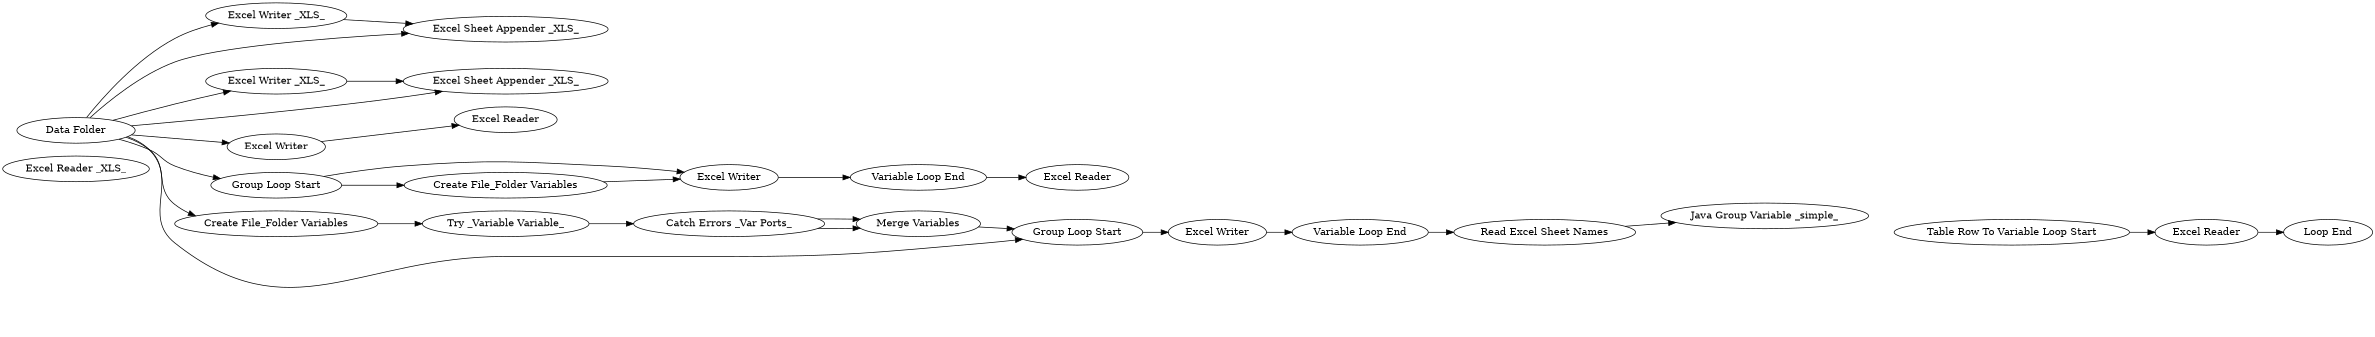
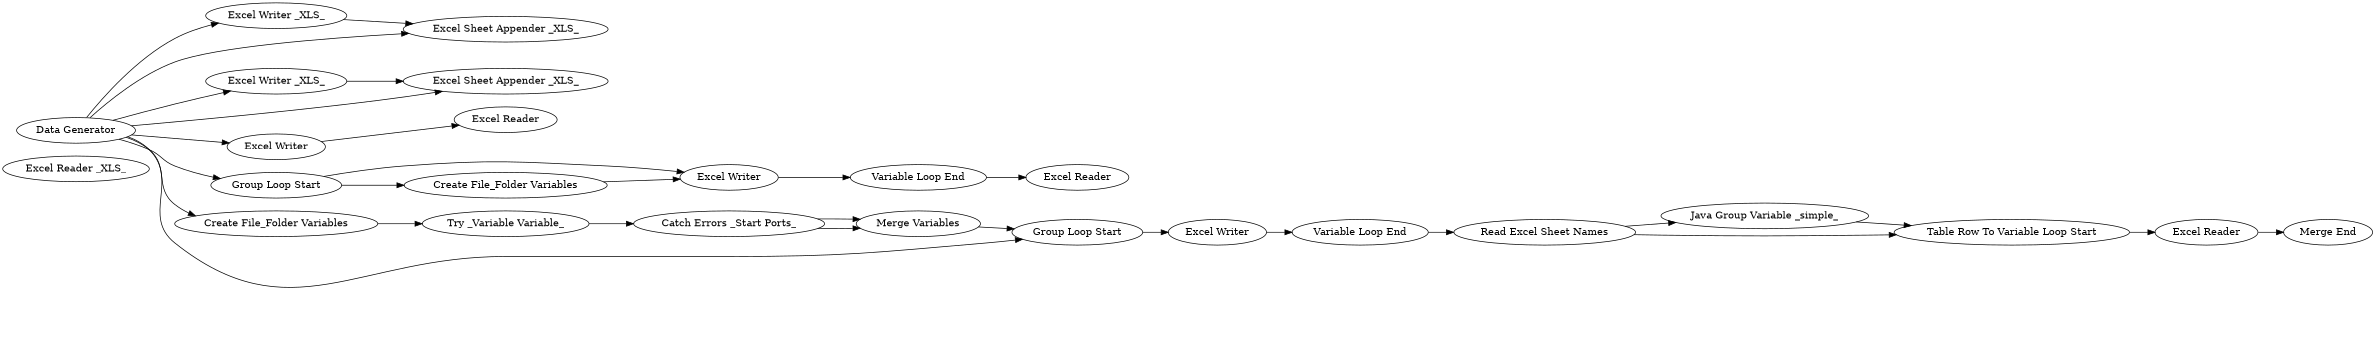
(76, 130) -> (76, 130)
(729, 224) -> (729, 224)
none -> (1880, 224)
(2328, 232) -> (2328, 232)
none -> (1762, 236)
